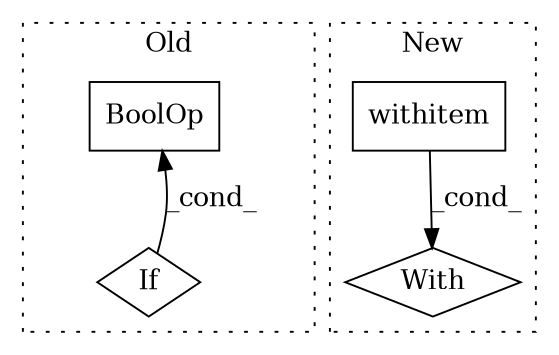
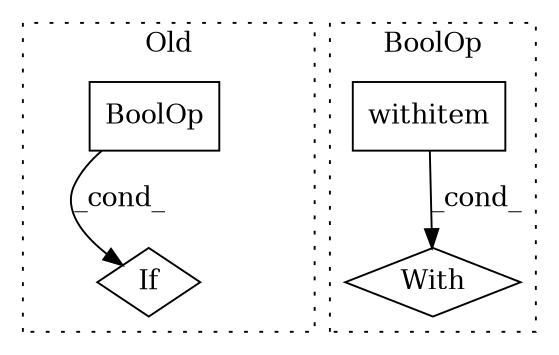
(433, 45) -> (433, 45)
(166, 212) -> (71, 204)
